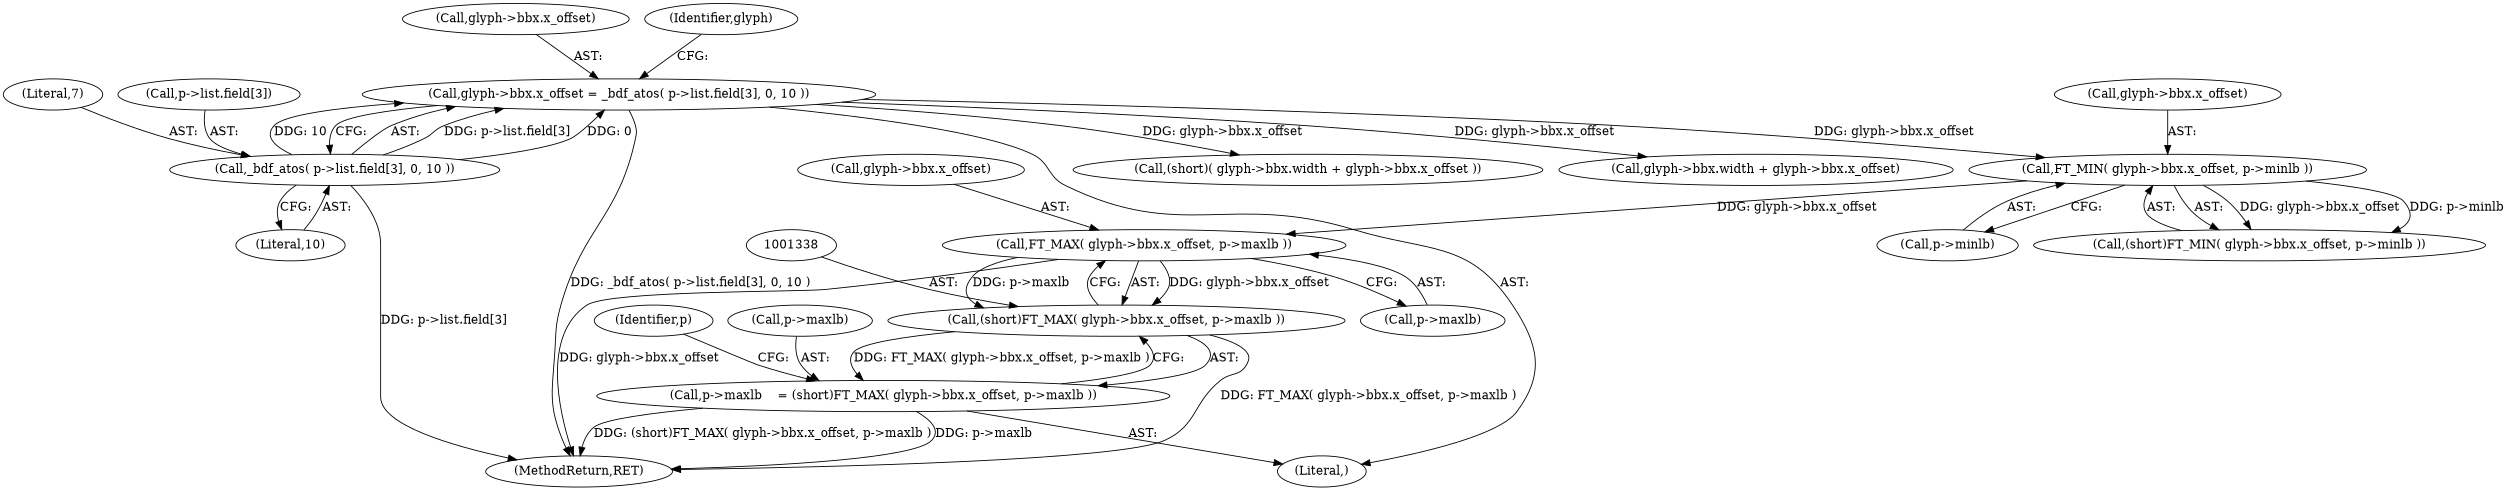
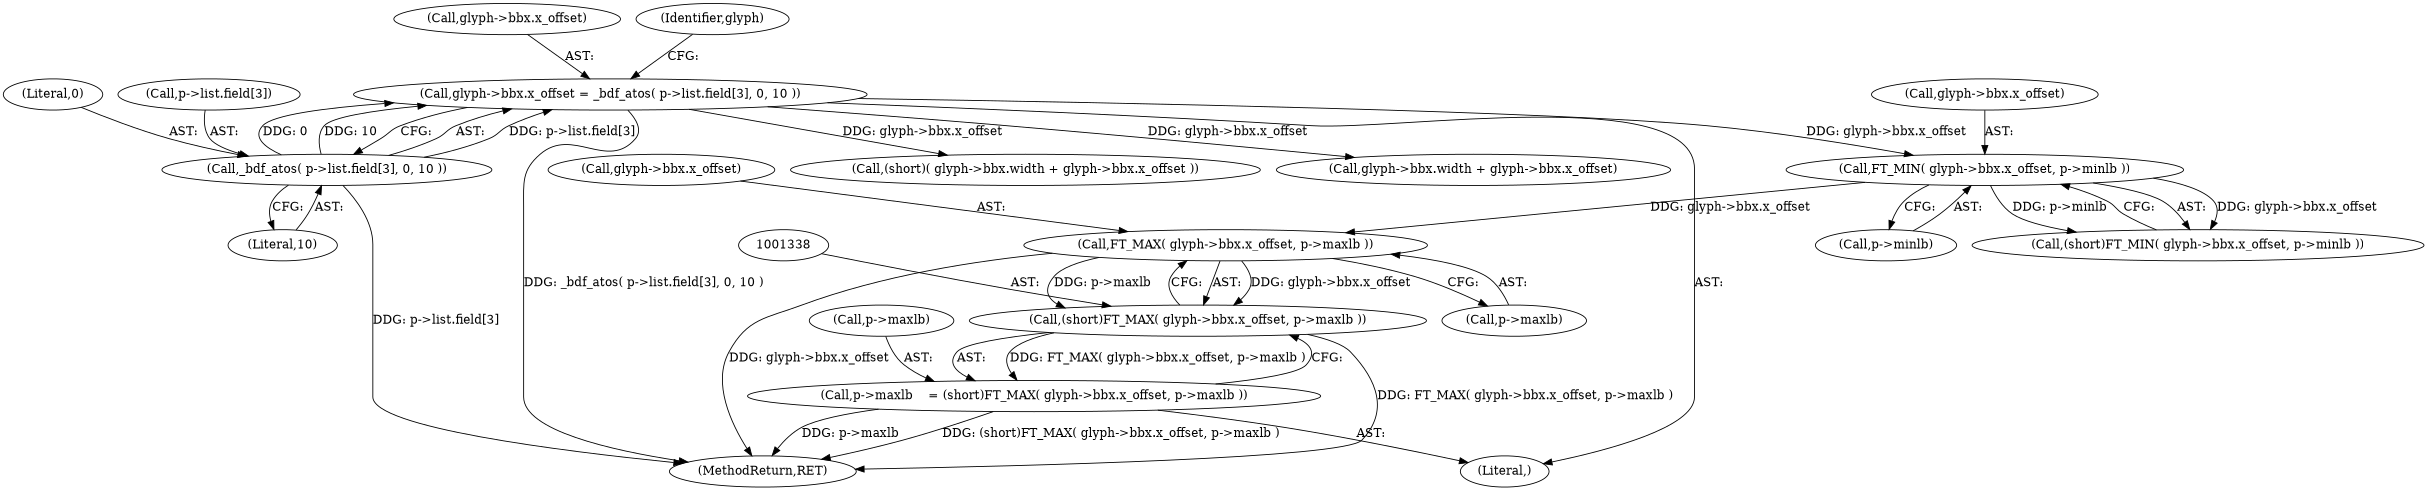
(53, 94) -> (53, 94)
(2163, 208) -> (2141, 208)
(654, 321) -> none
